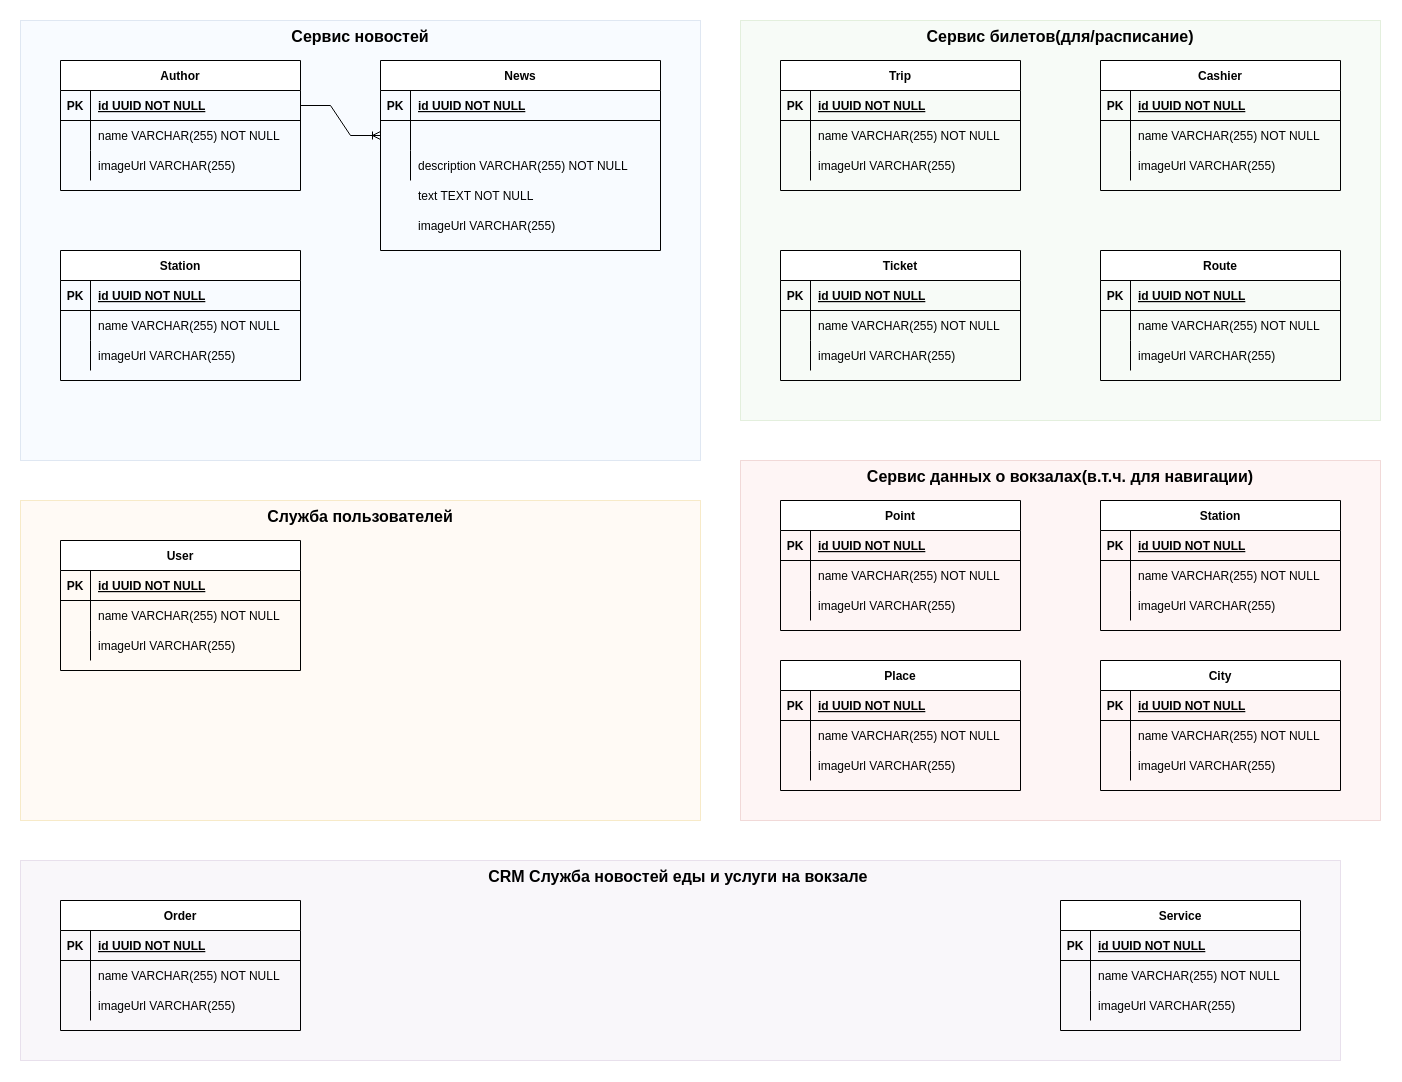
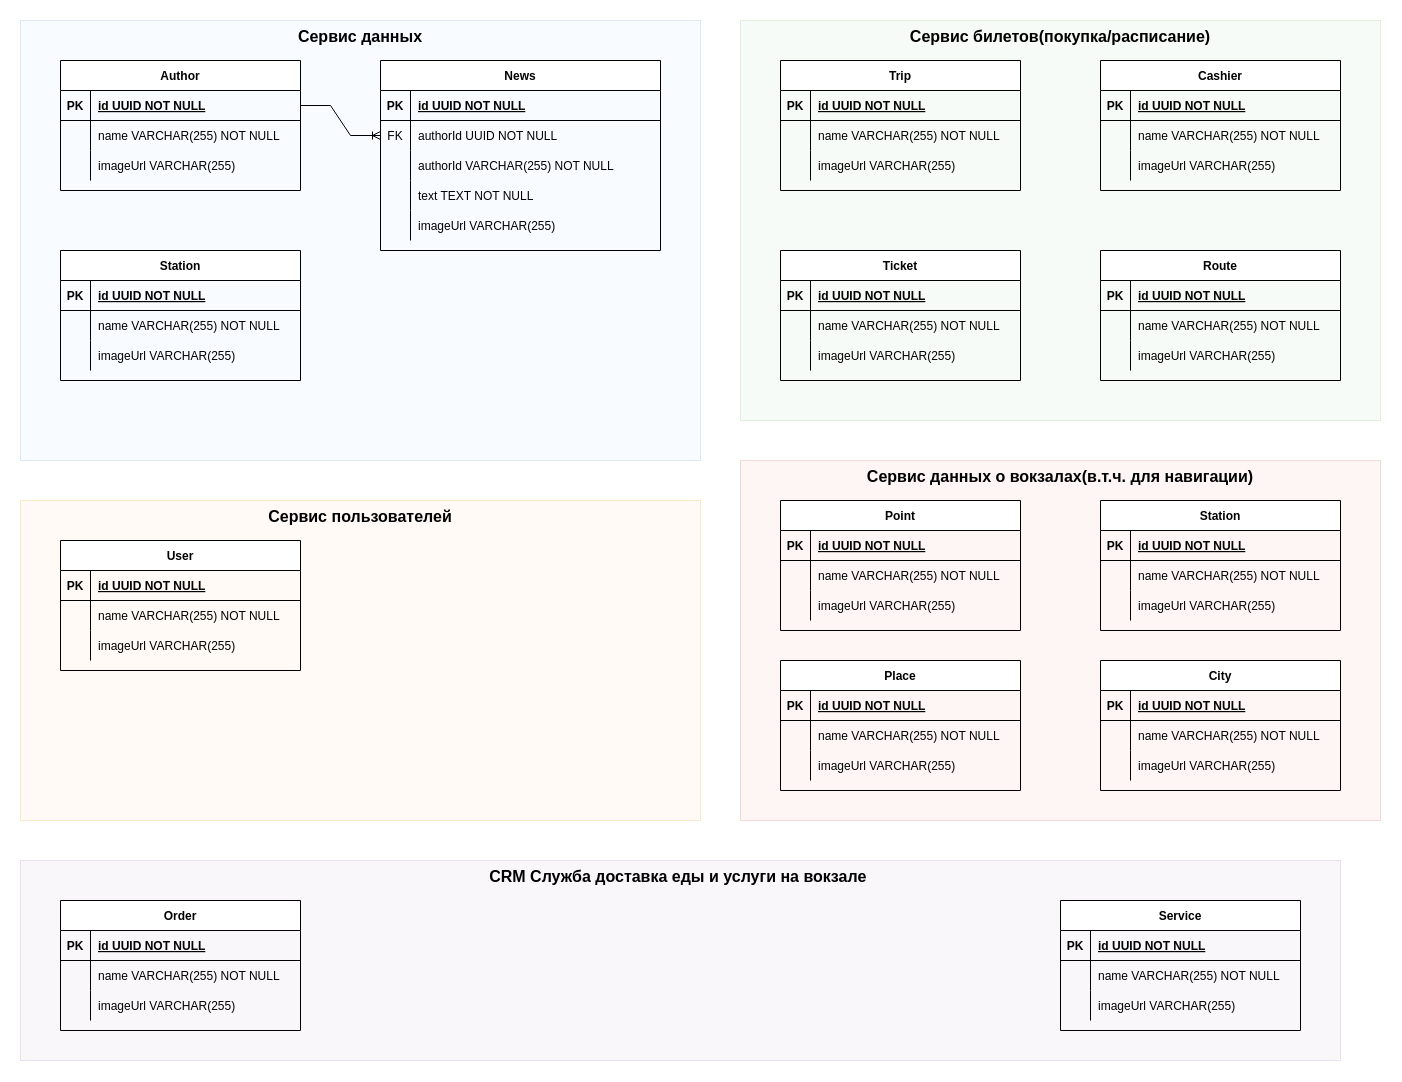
(361, 35) -> (361, 35)
(1061, 37) -> (1061, 37)
none -> (396, 136)
none -> (536, 136)
(521, 166) -> (514, 166)
(361, 517) -> (361, 517)
(681, 877) -> (681, 877)
